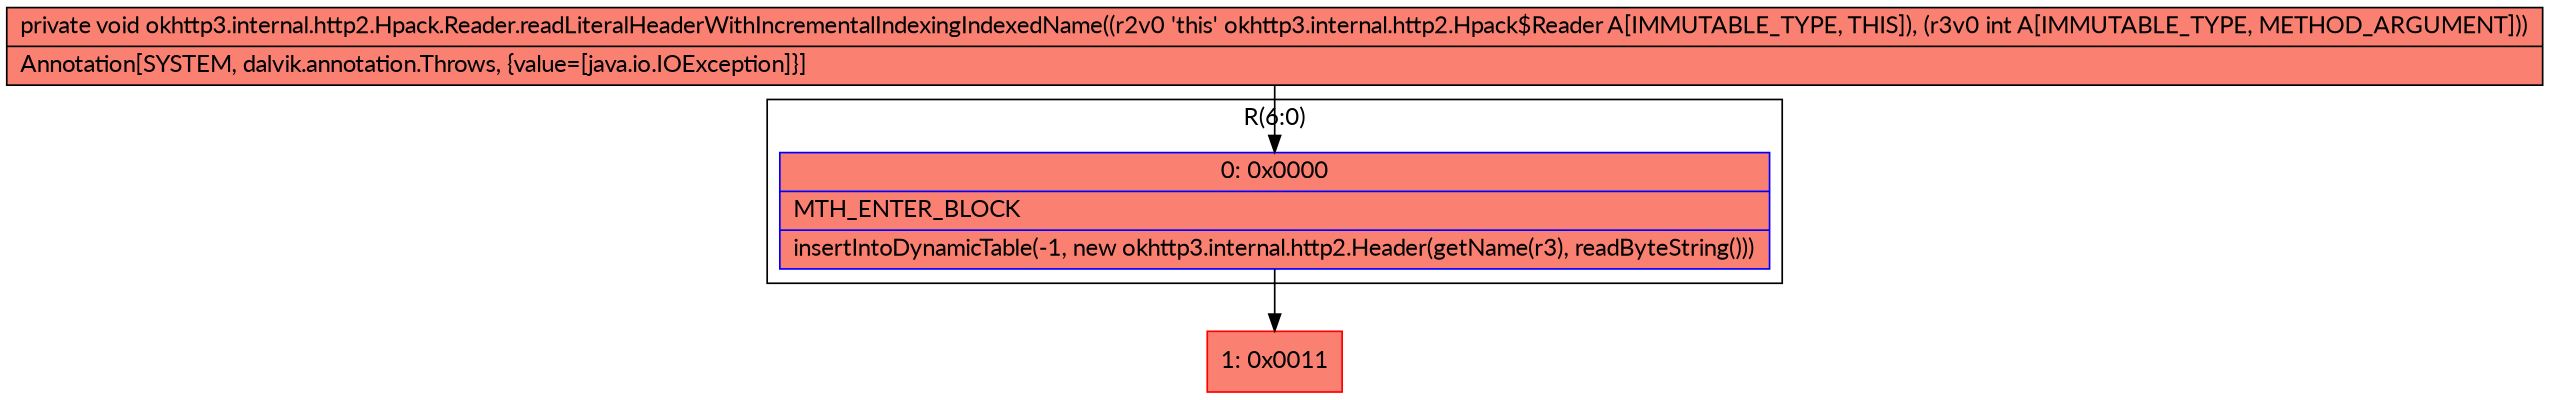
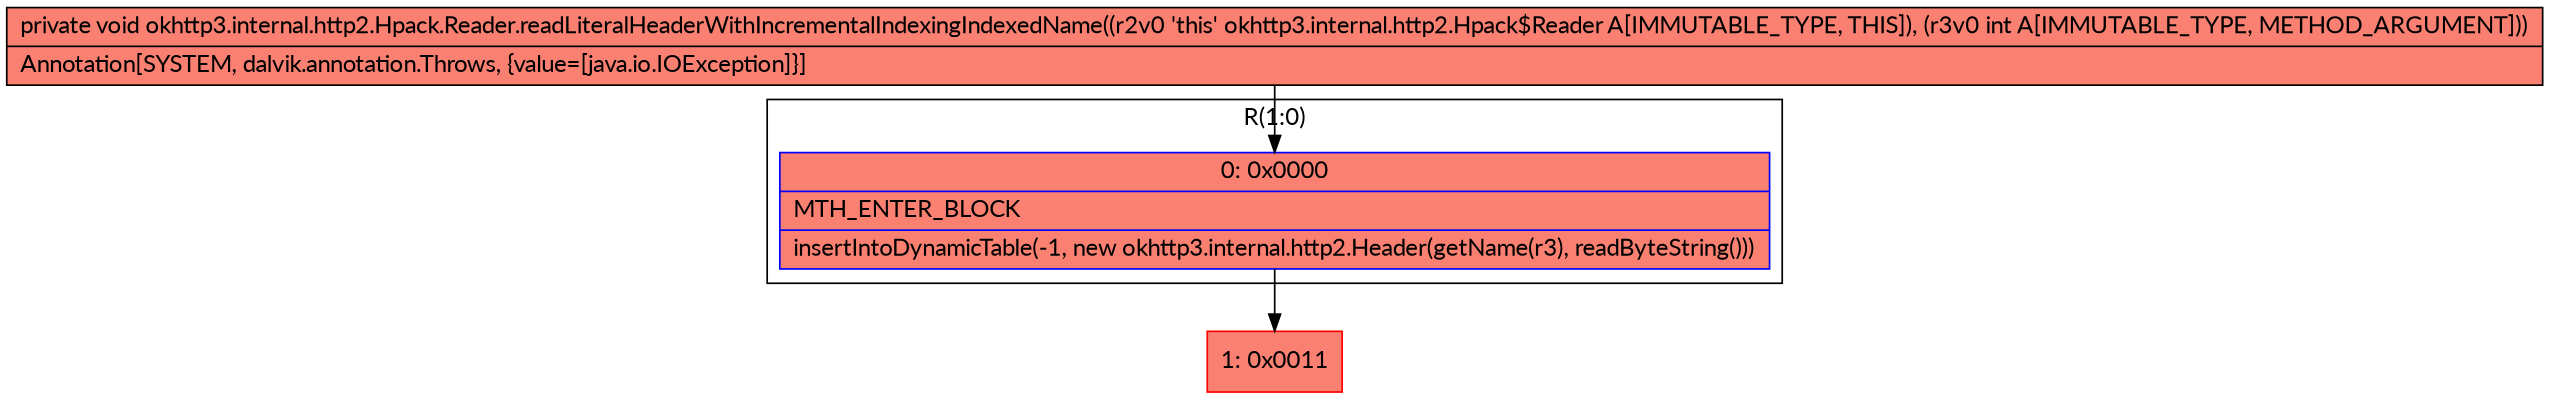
(1275, 119) -> (1275, 119)
